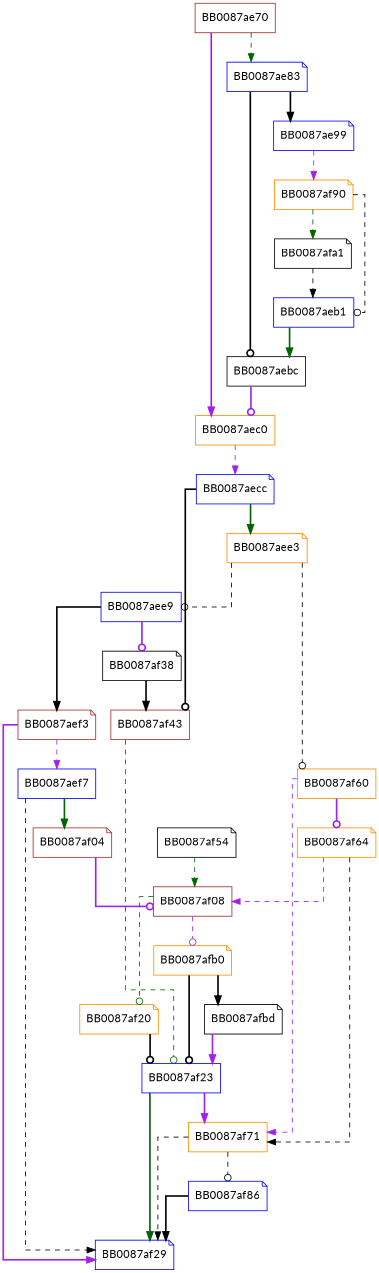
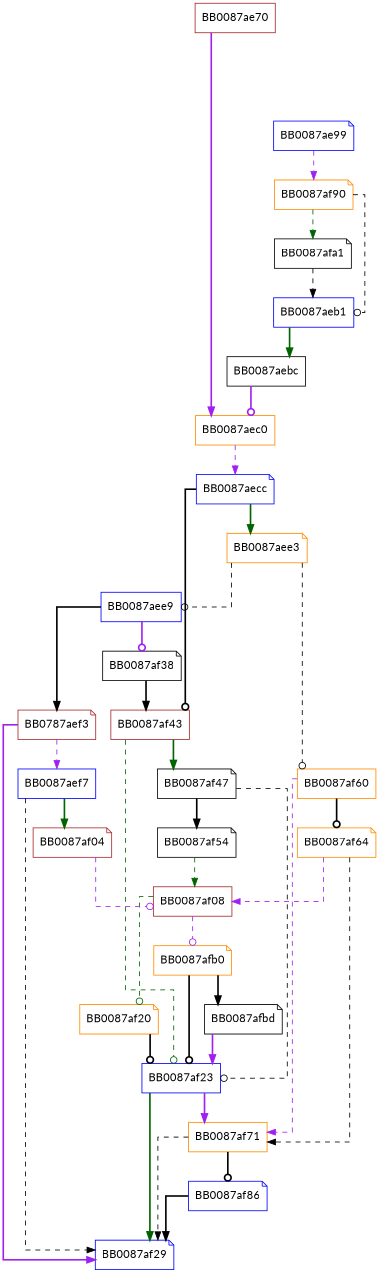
(267, 77) -> none
(57, 725) -> (57, 725)
none -> (197, 784)
(337, 810) -> (337, 810)
(97, 906) -> (97, 906)
(228, 1163) -> (228, 1163)
